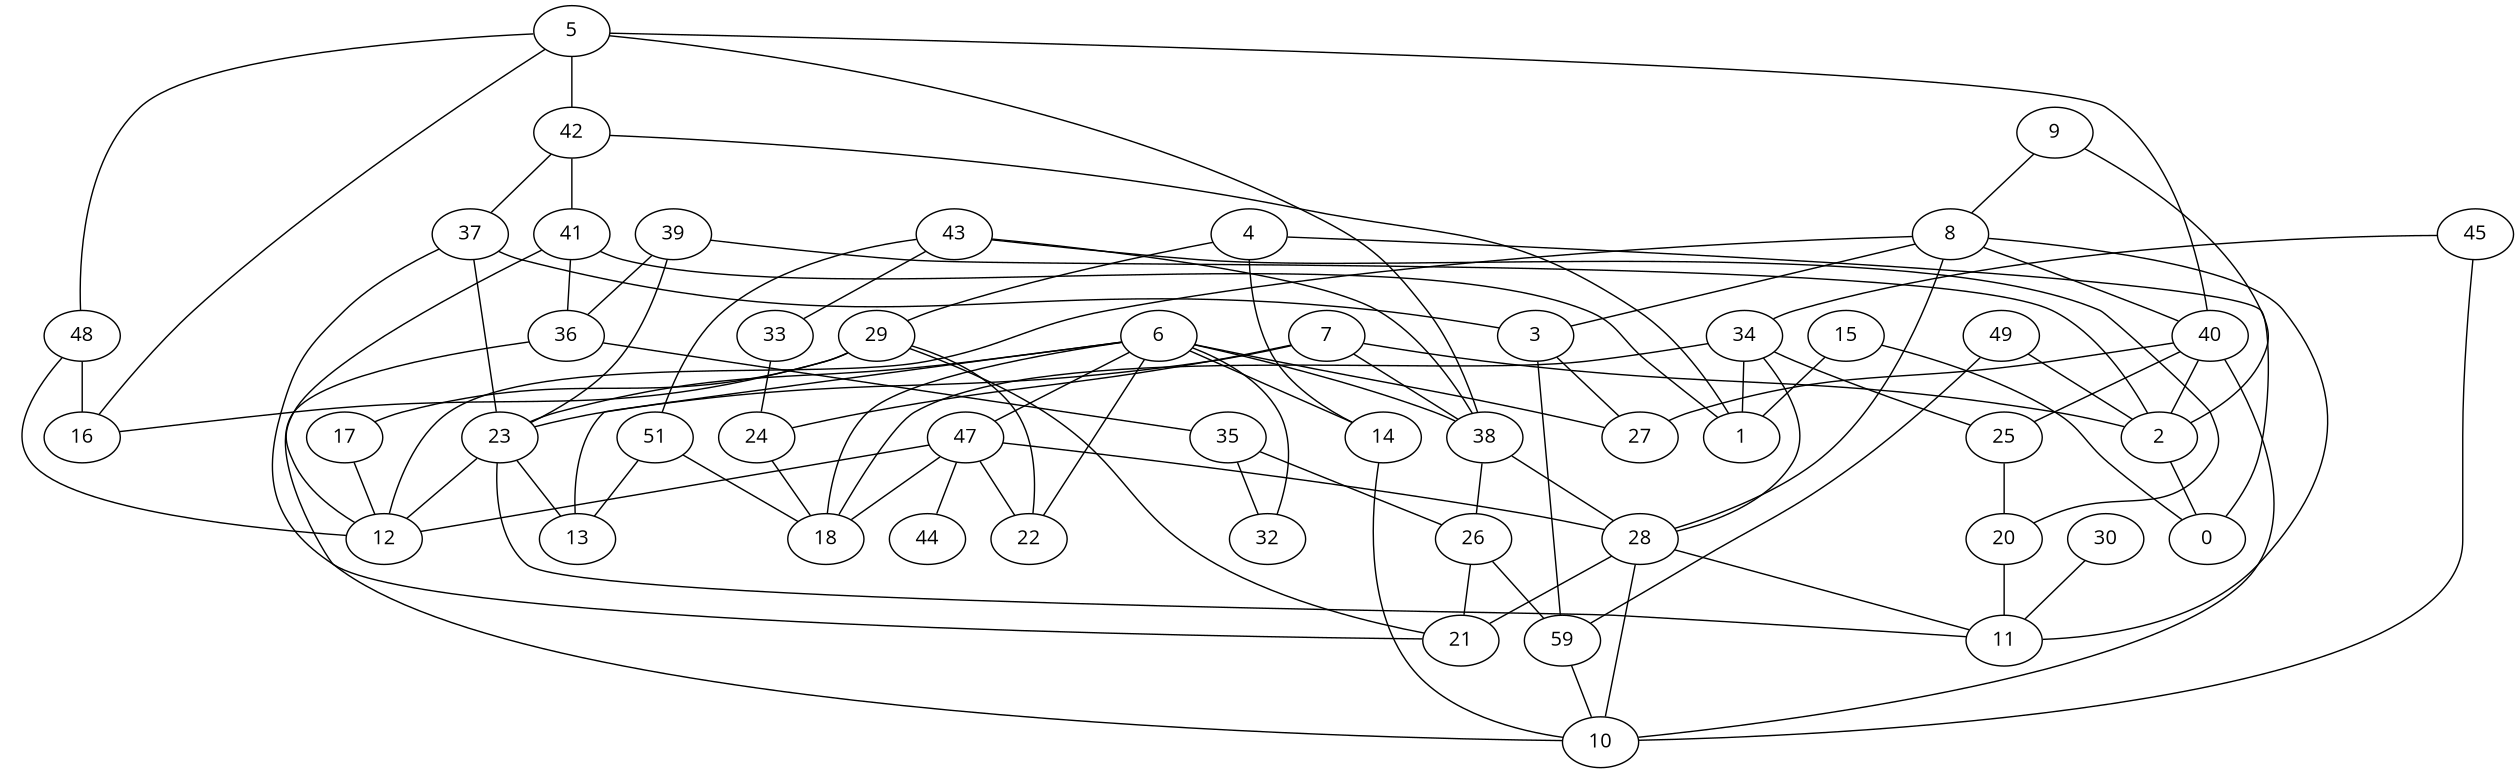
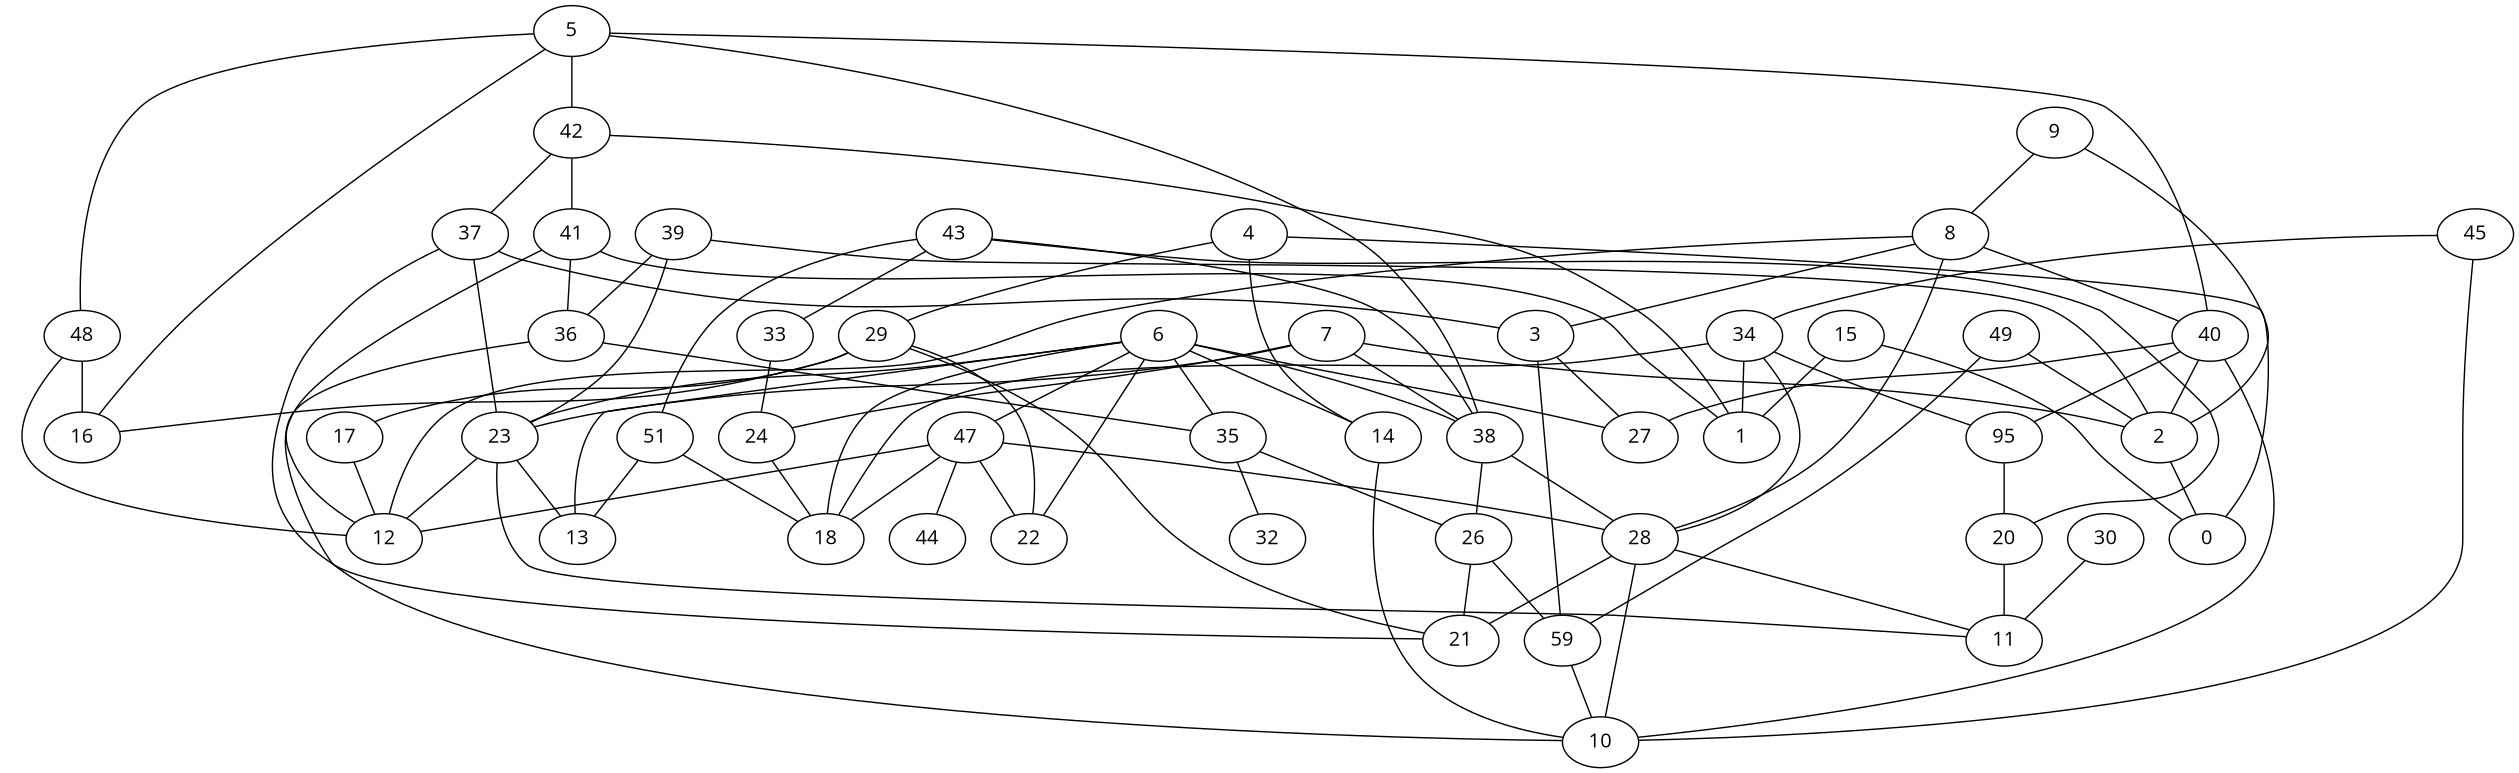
(2326, 405) -> none
(1278, 410) -> (1193, 387)
(2004, 437) -> (2004, 437)
